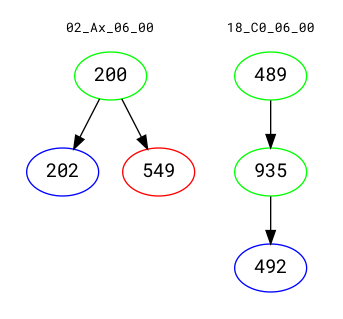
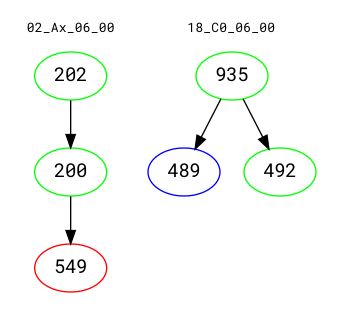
(271, 76) -> (184, 172)
(271, 117) -> (211, 118)
(90, 118) -> (71, 117)
(63, 172) -> (71, 76)
(271, 268) -> (280, 172)
